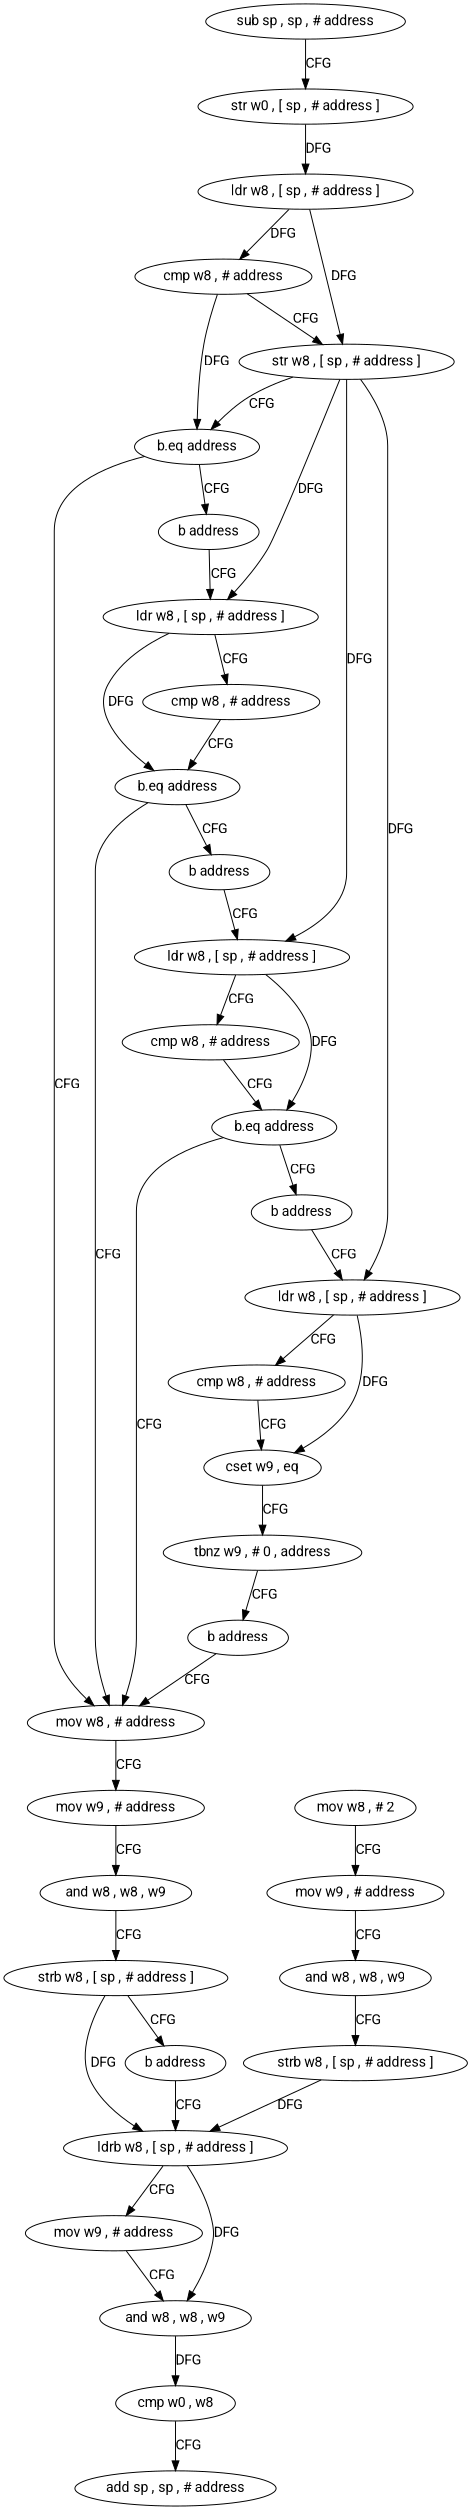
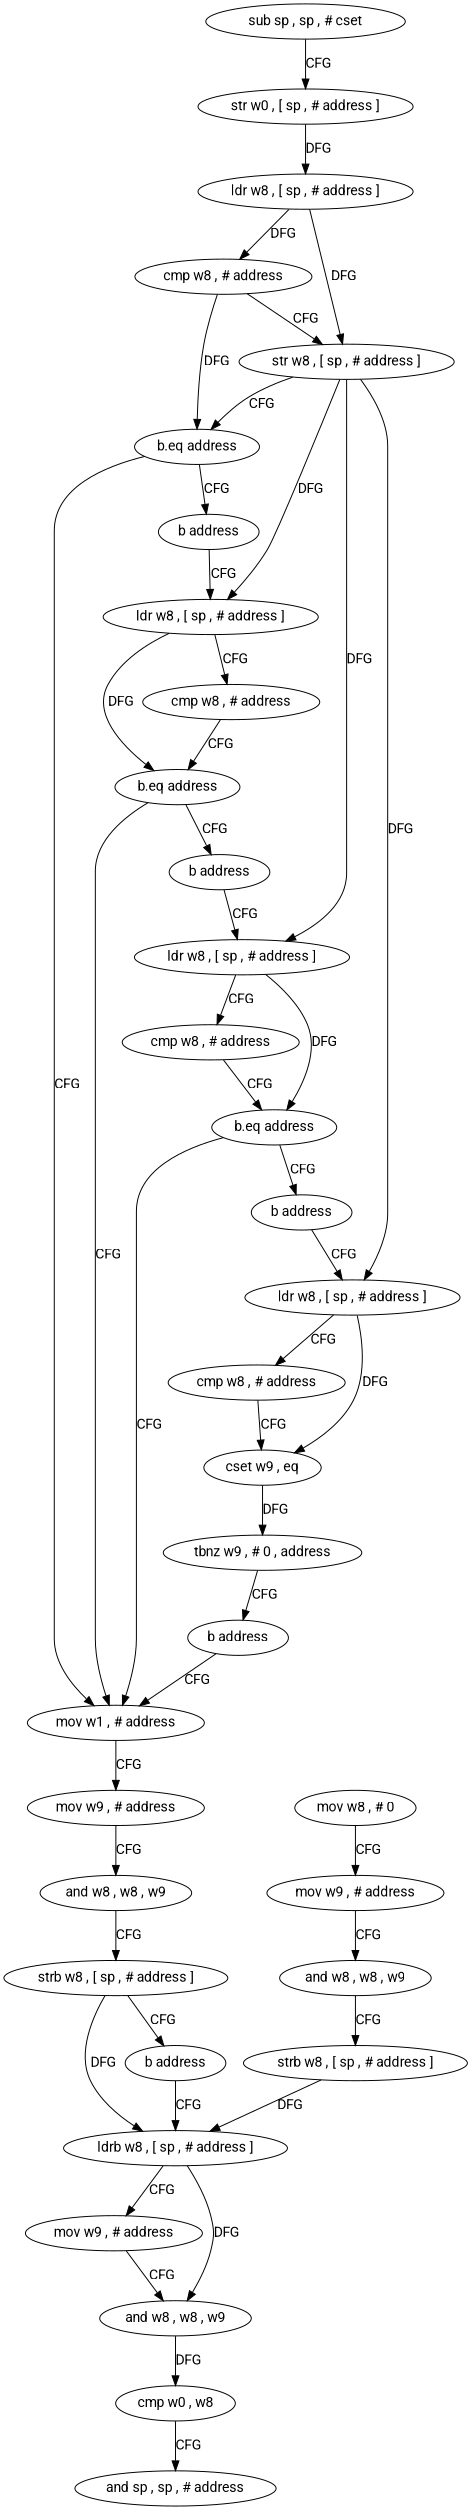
(306, 22) -> (306, 22)
(276, 1510) -> (276, 1510)
(116, 1723) -> (116, 1723)
(355, 1808) -> (355, 1808)
(176, 2488) -> (176, 2488)
